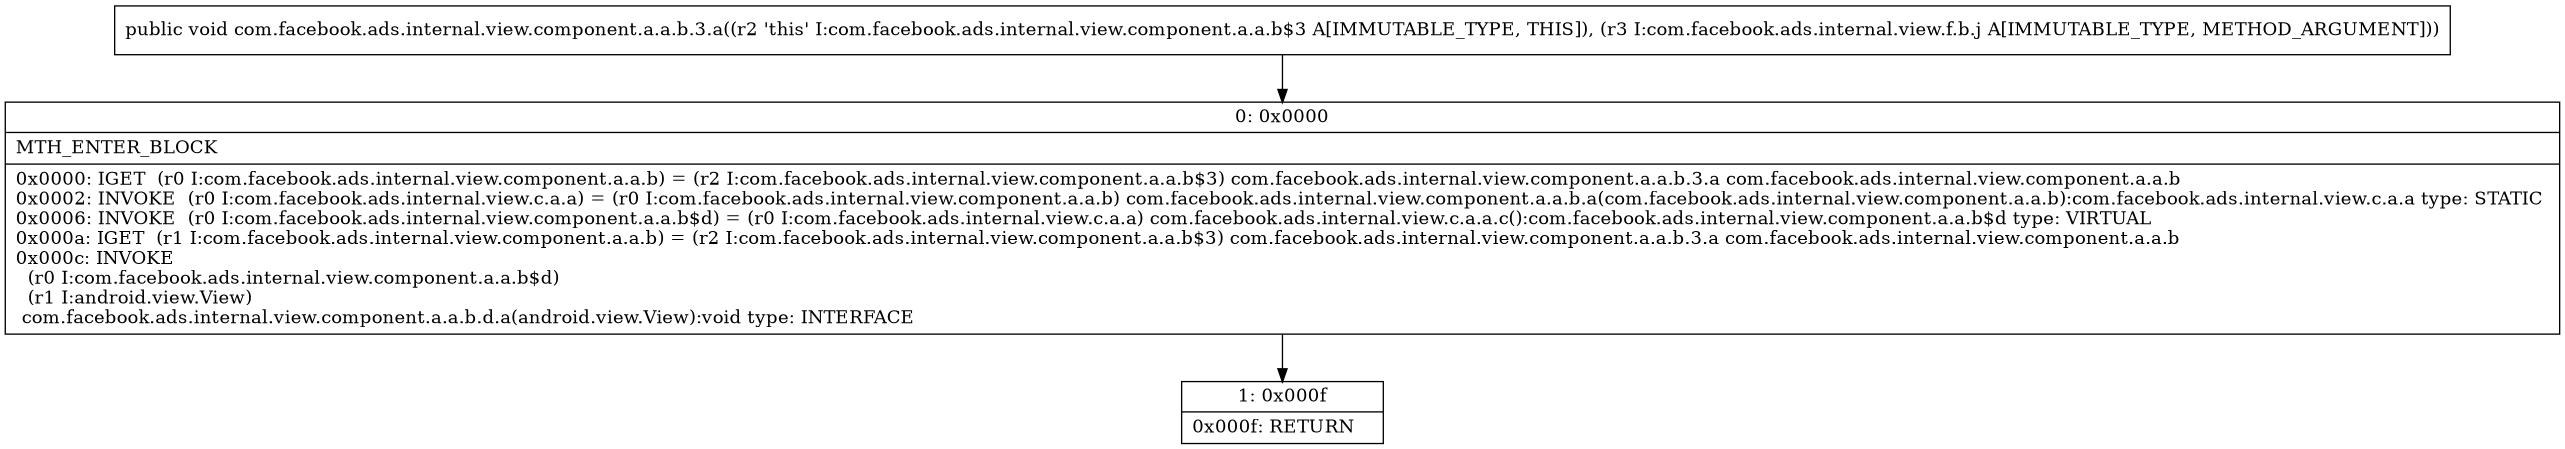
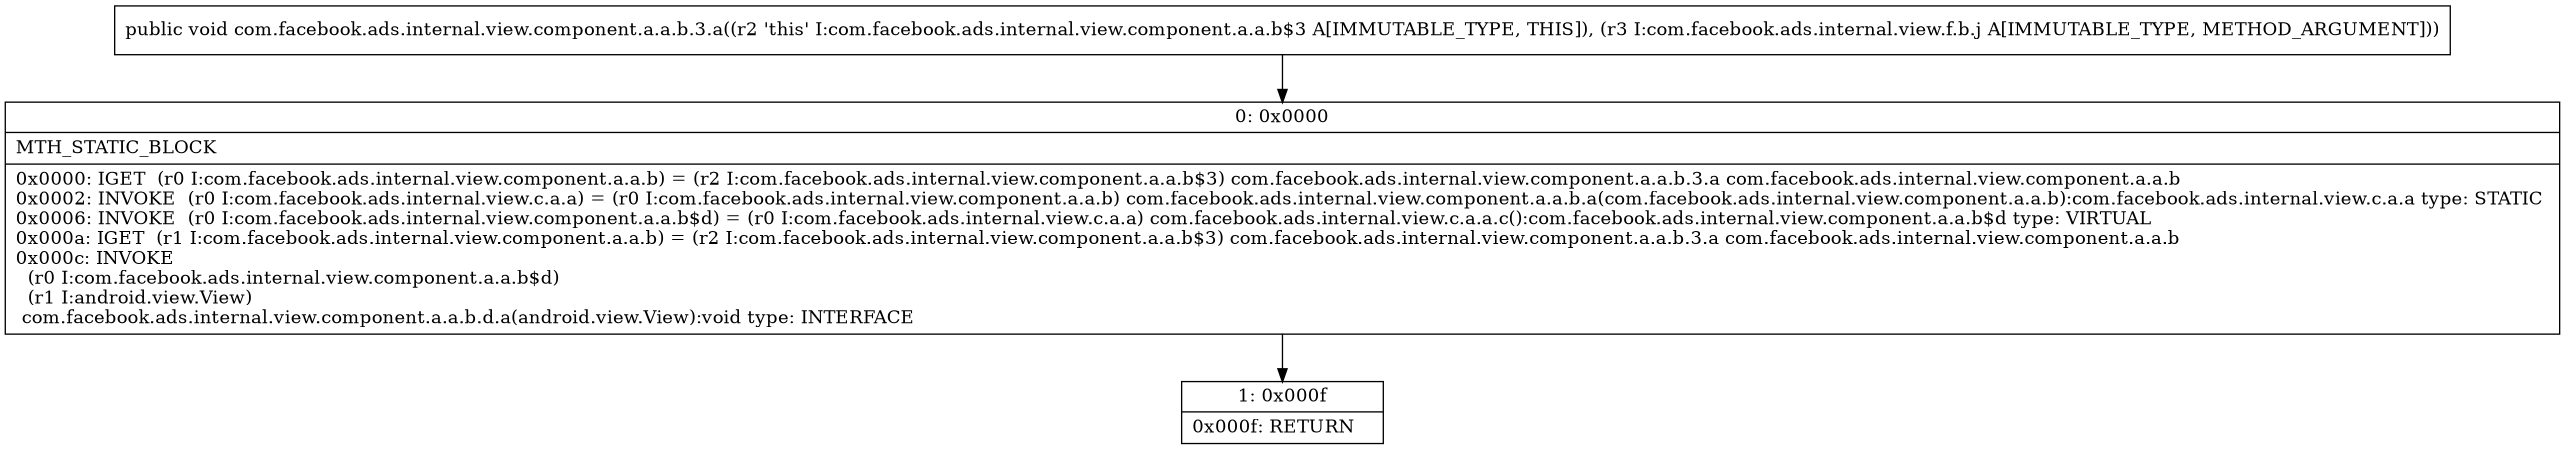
(117, 148) -> (117, 148)
